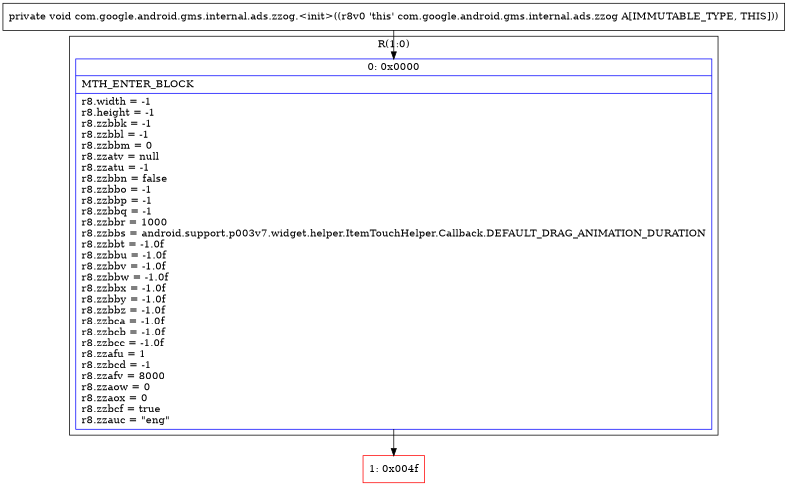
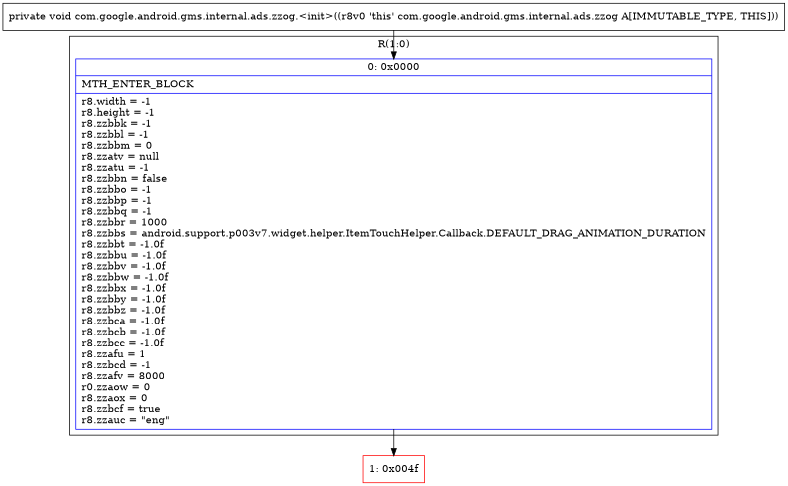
(116, 387) -> (116, 387)
